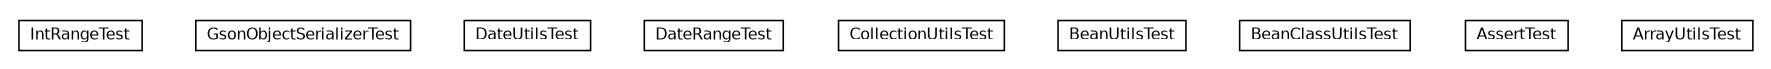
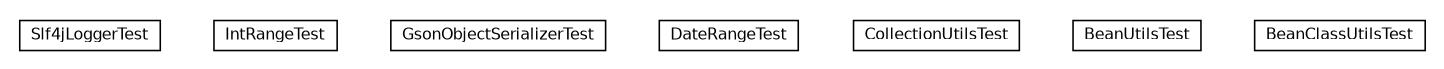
none -> (89, 35)
(527, 35) -> none
(1516, 35) -> none
(1687, 35) -> none
